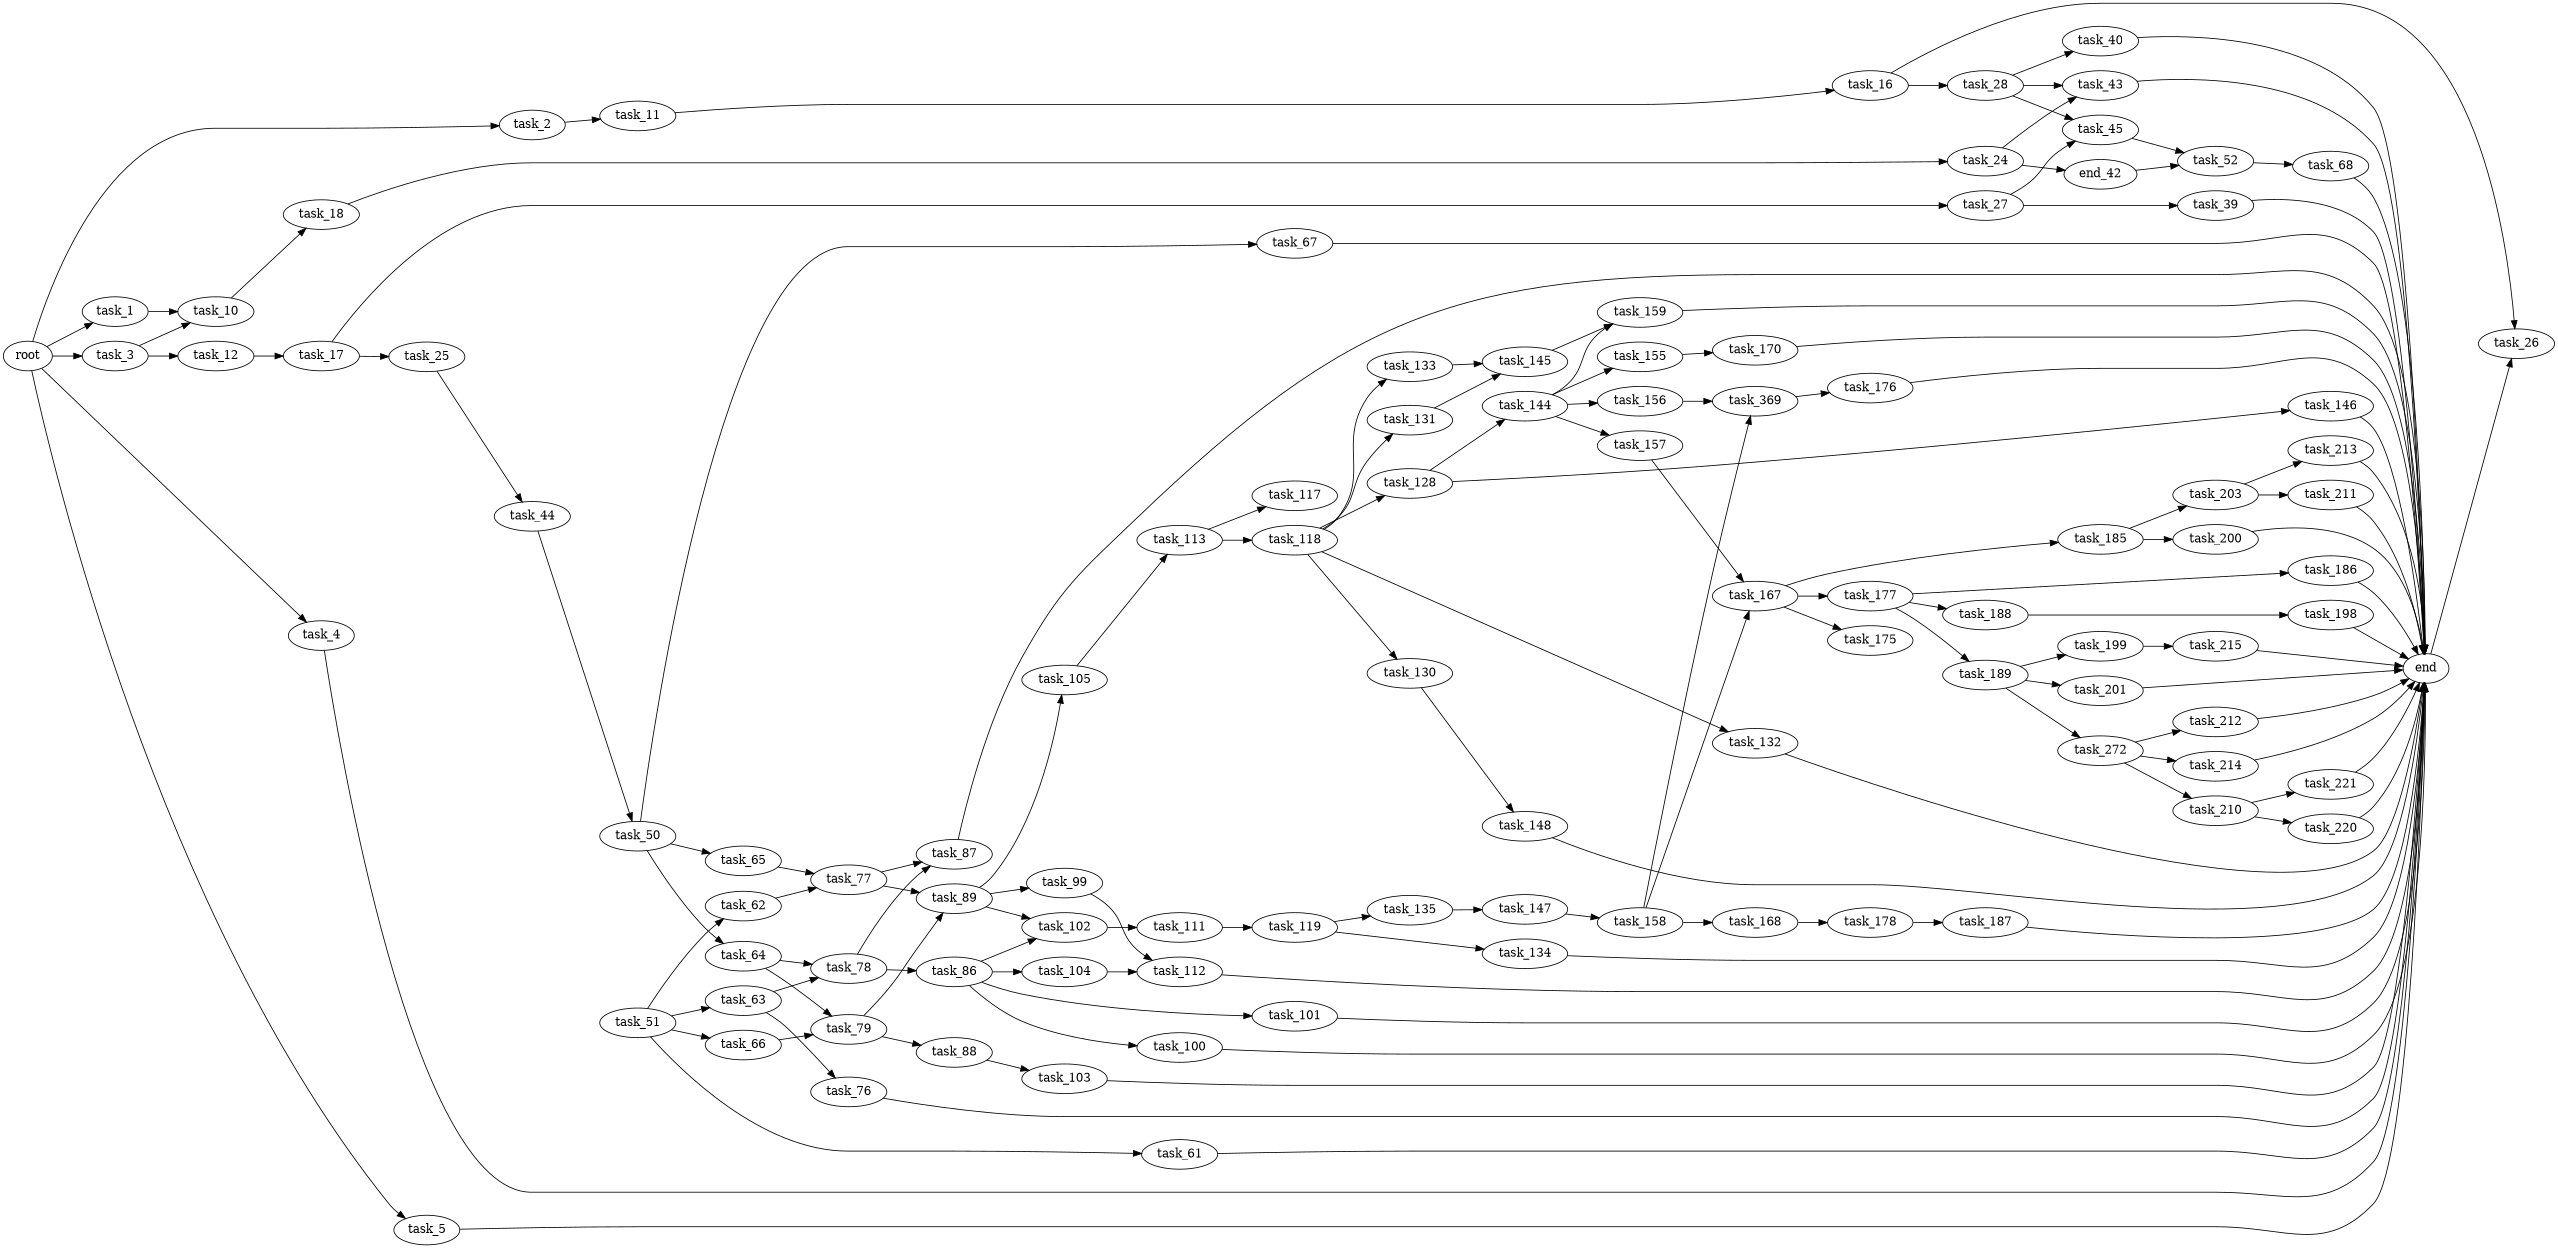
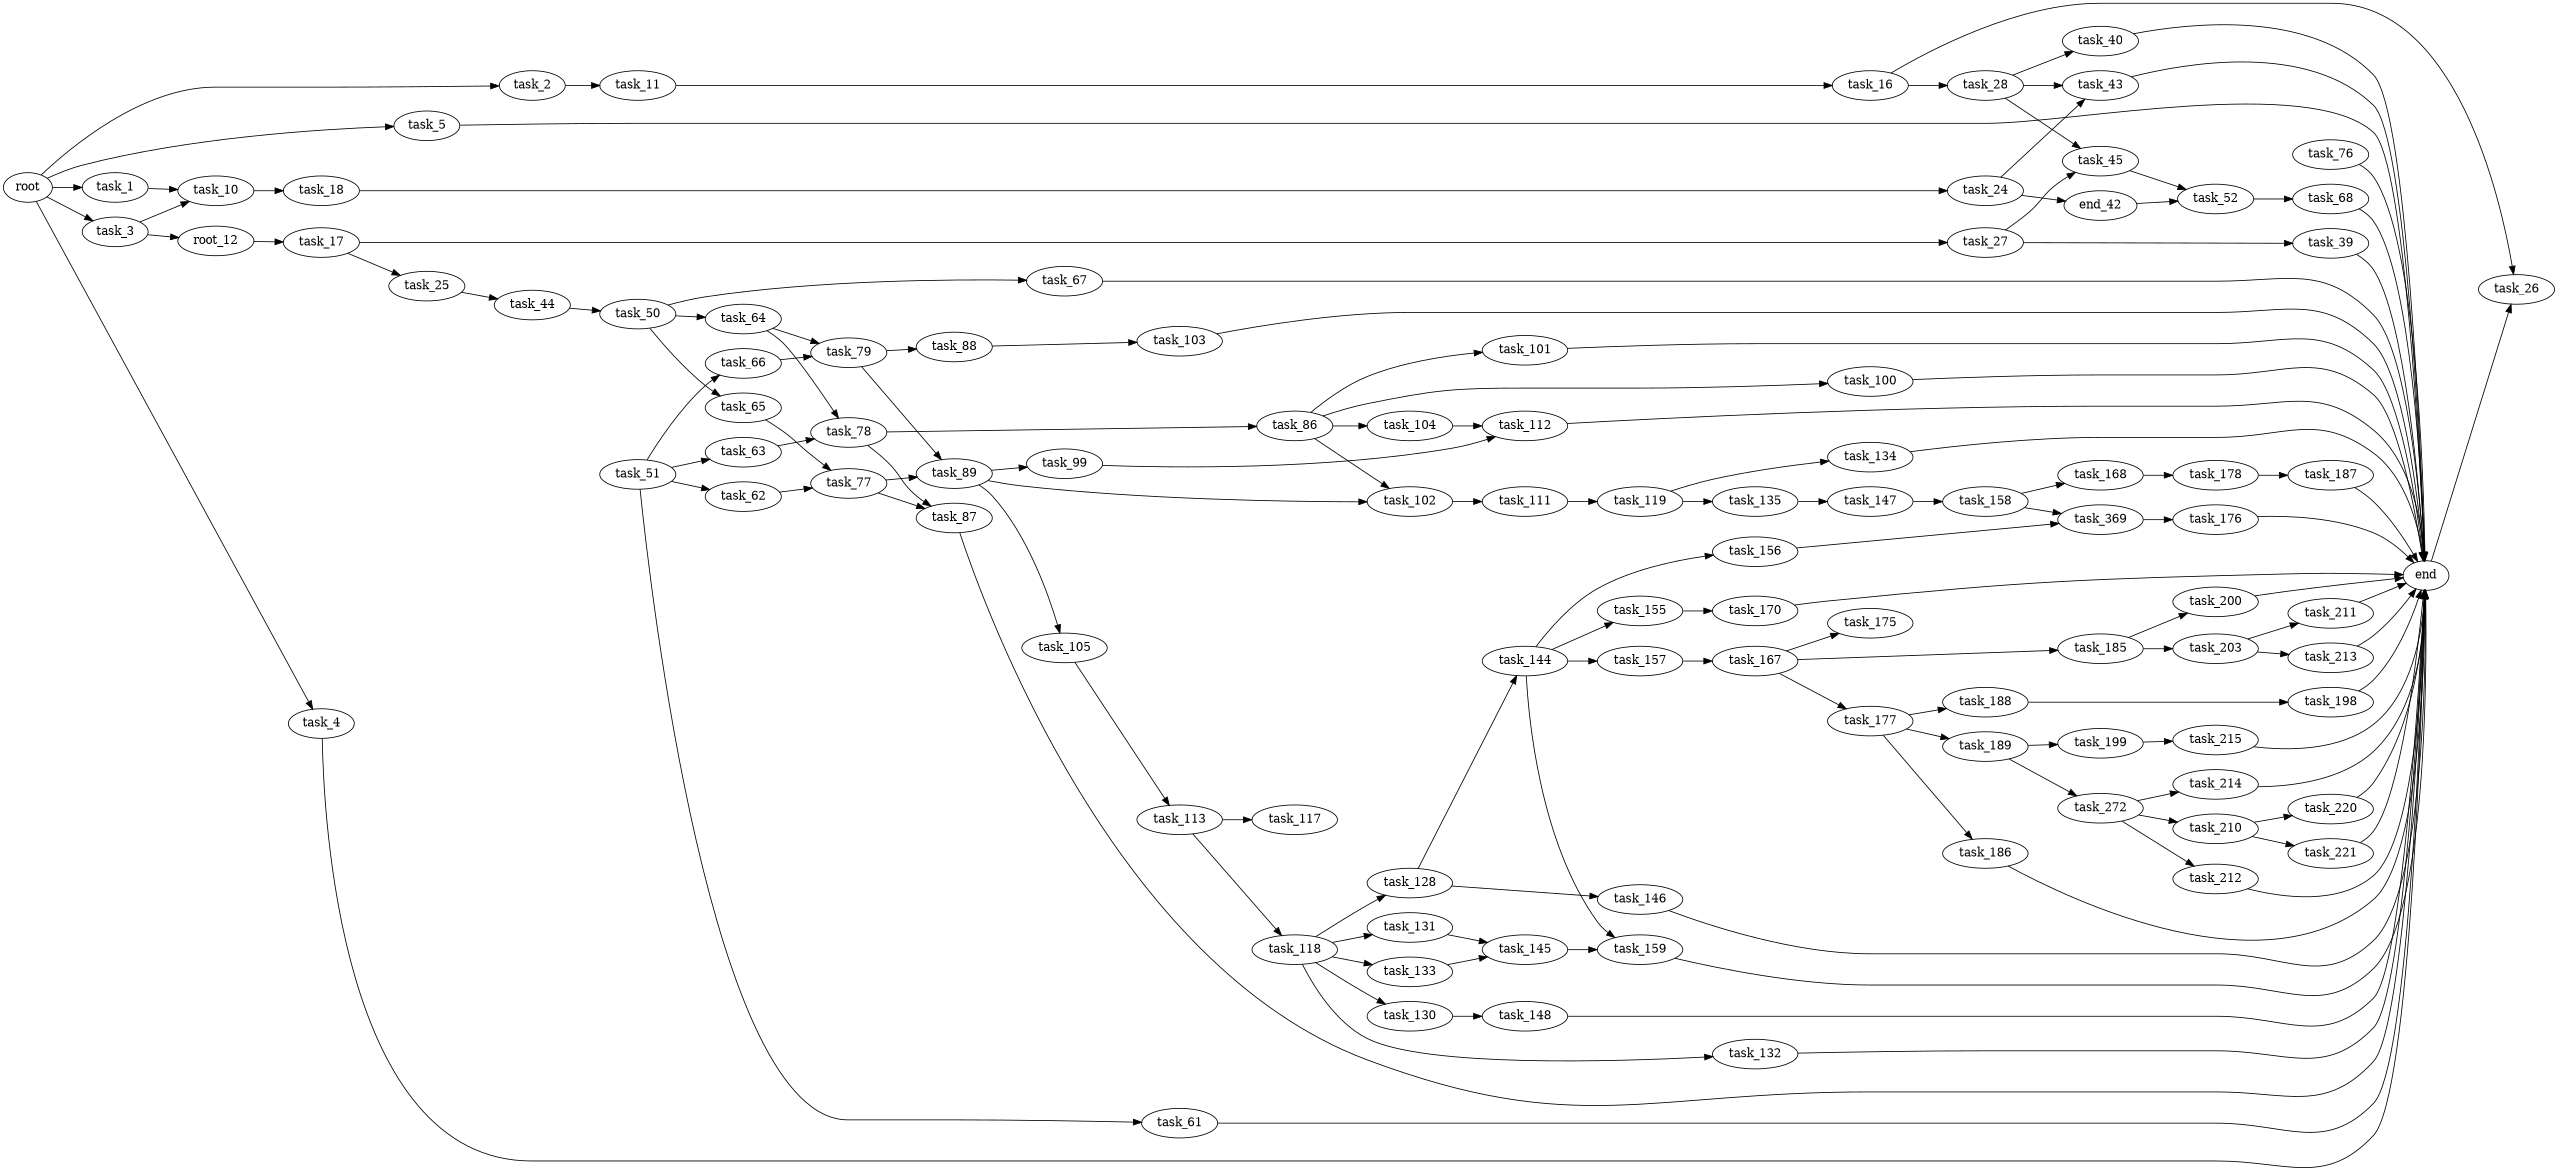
(216, 356) -> (216, 241)
(2100, 691) -> none
(1696, 764) -> none
(801, 1042) -> none
